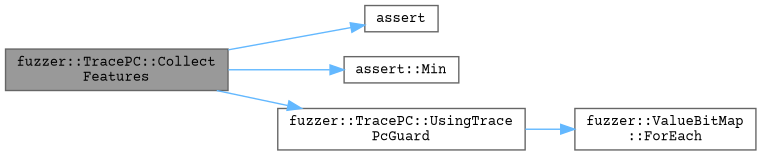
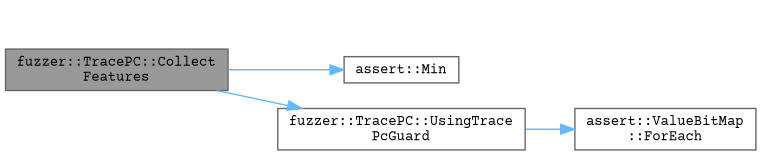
(401, 19) -> none
(665, 129) -> (665, 129)
